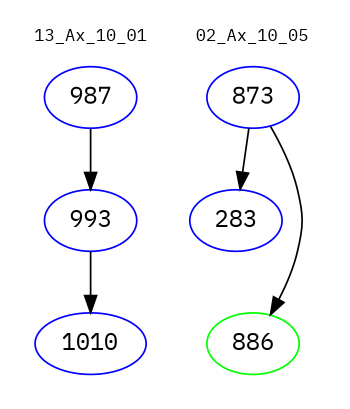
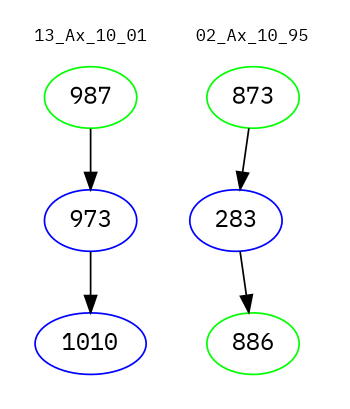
(253, 37) -> (253, 37)
(91, 97) -> (91, 97)
(253, 97) -> (253, 97)
(302, 212) -> (243, 273)
(91, 221) -> (91, 221)
